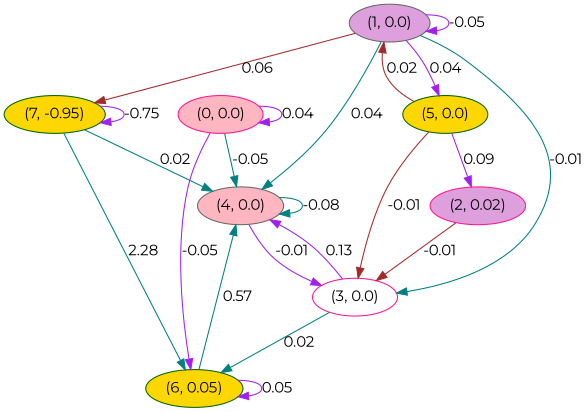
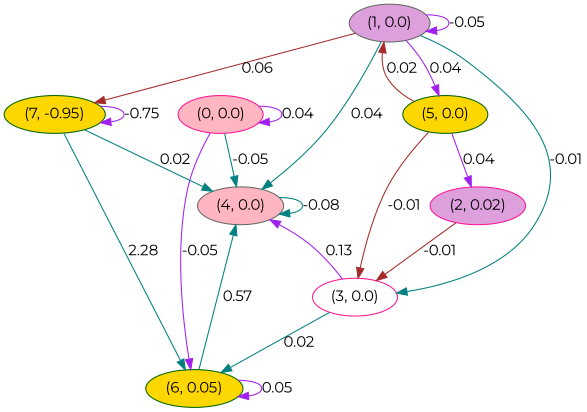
(479, 160) -> (479, 160)
(275, 259) -> none
